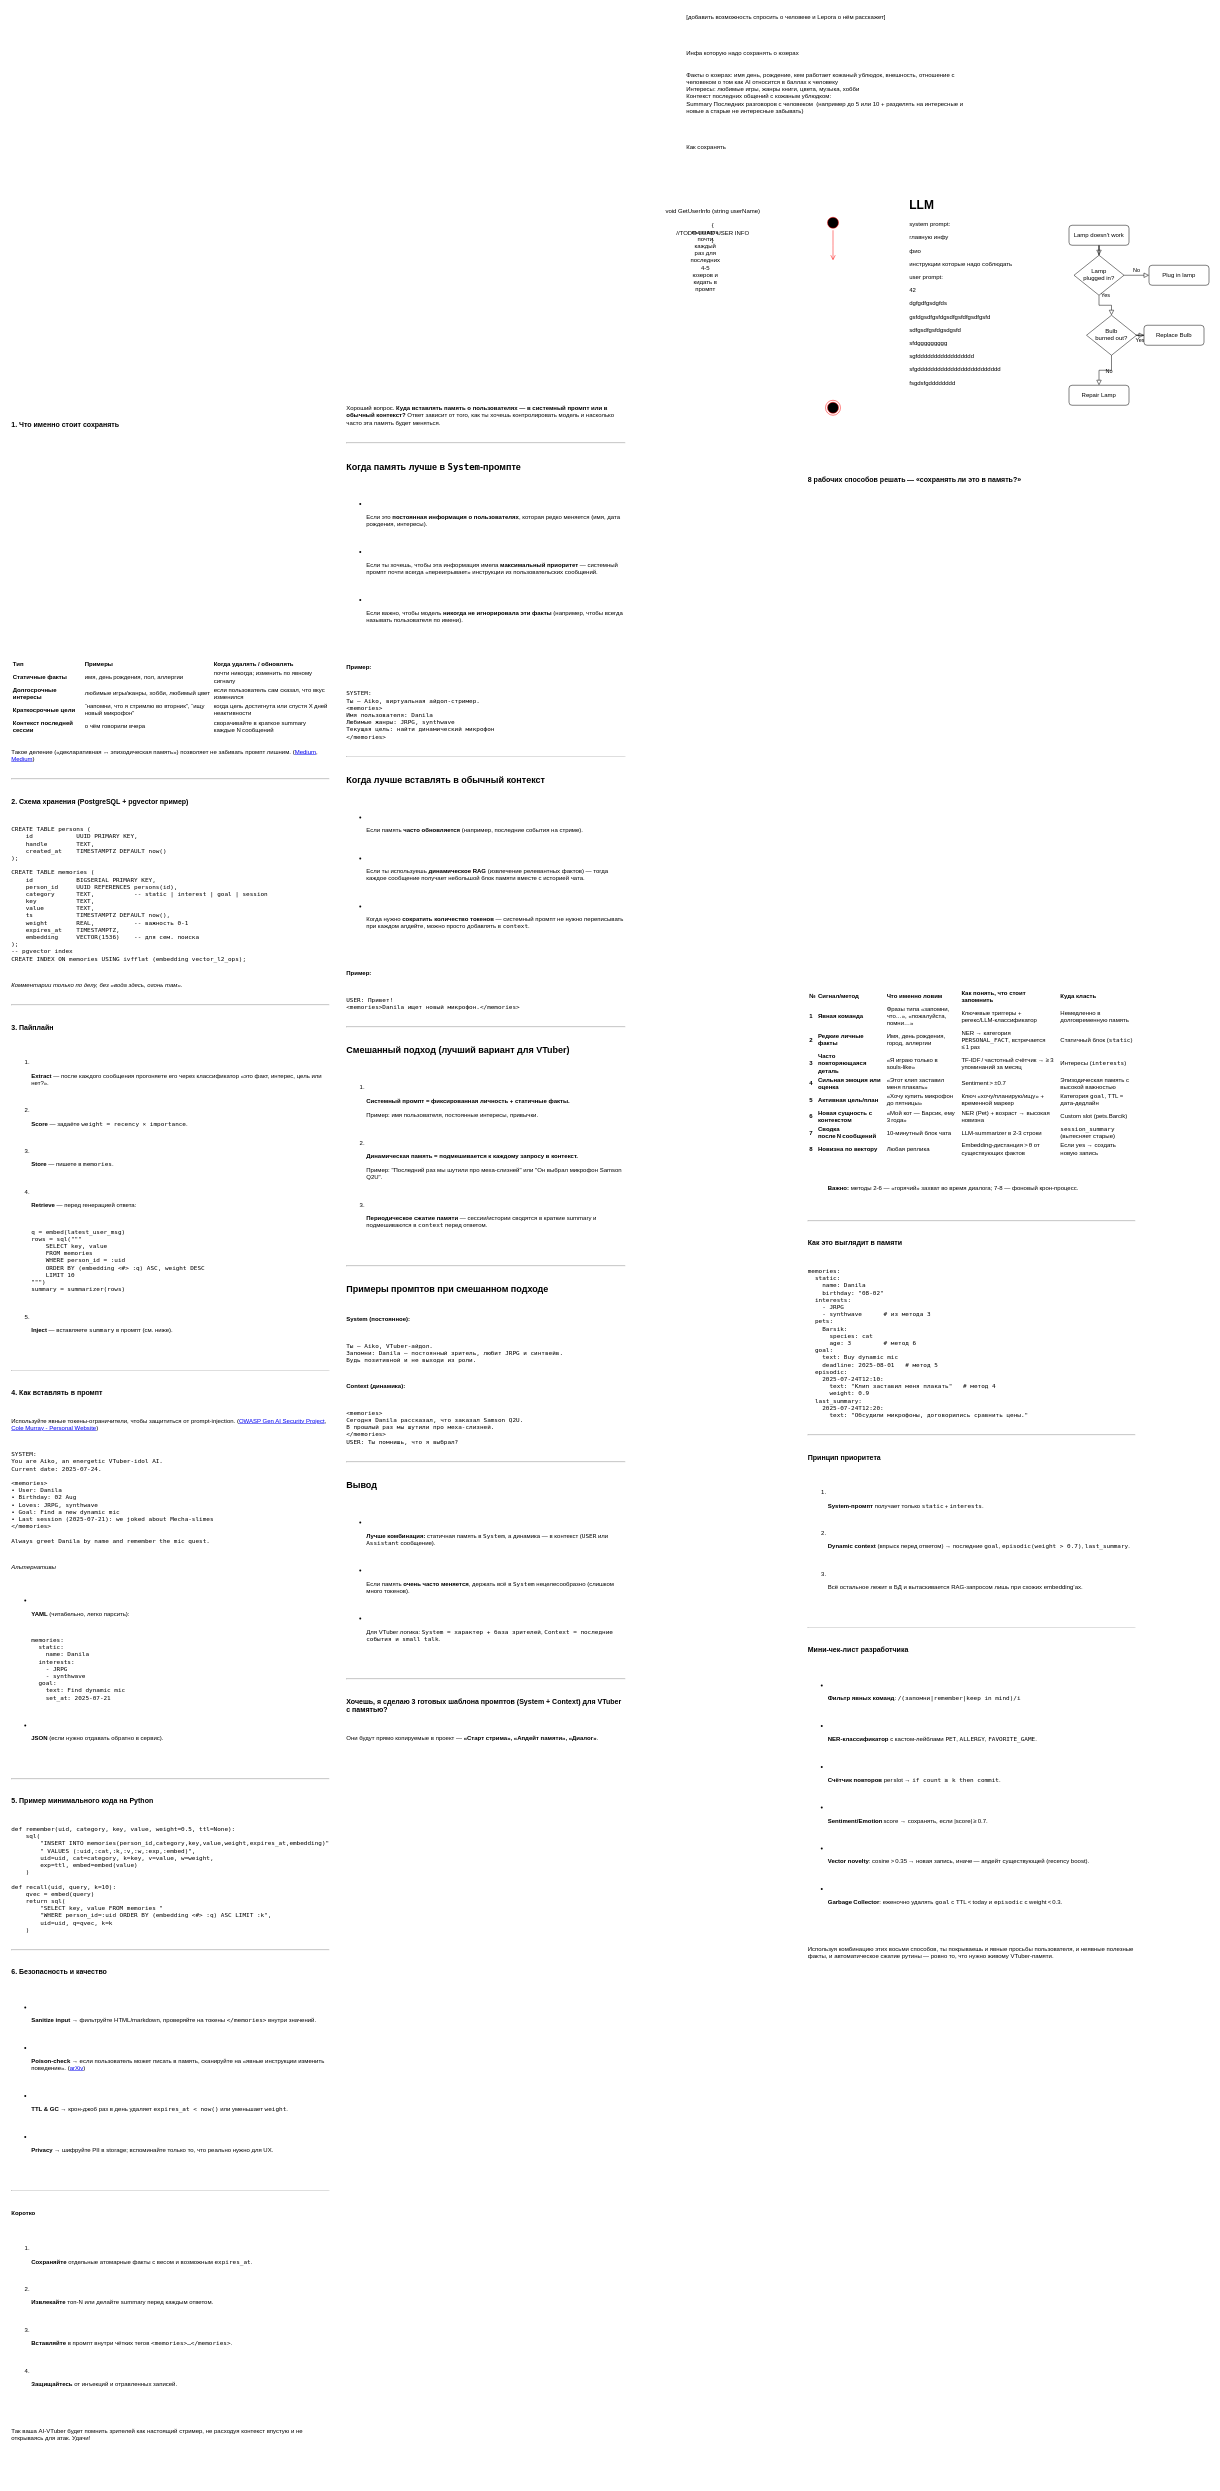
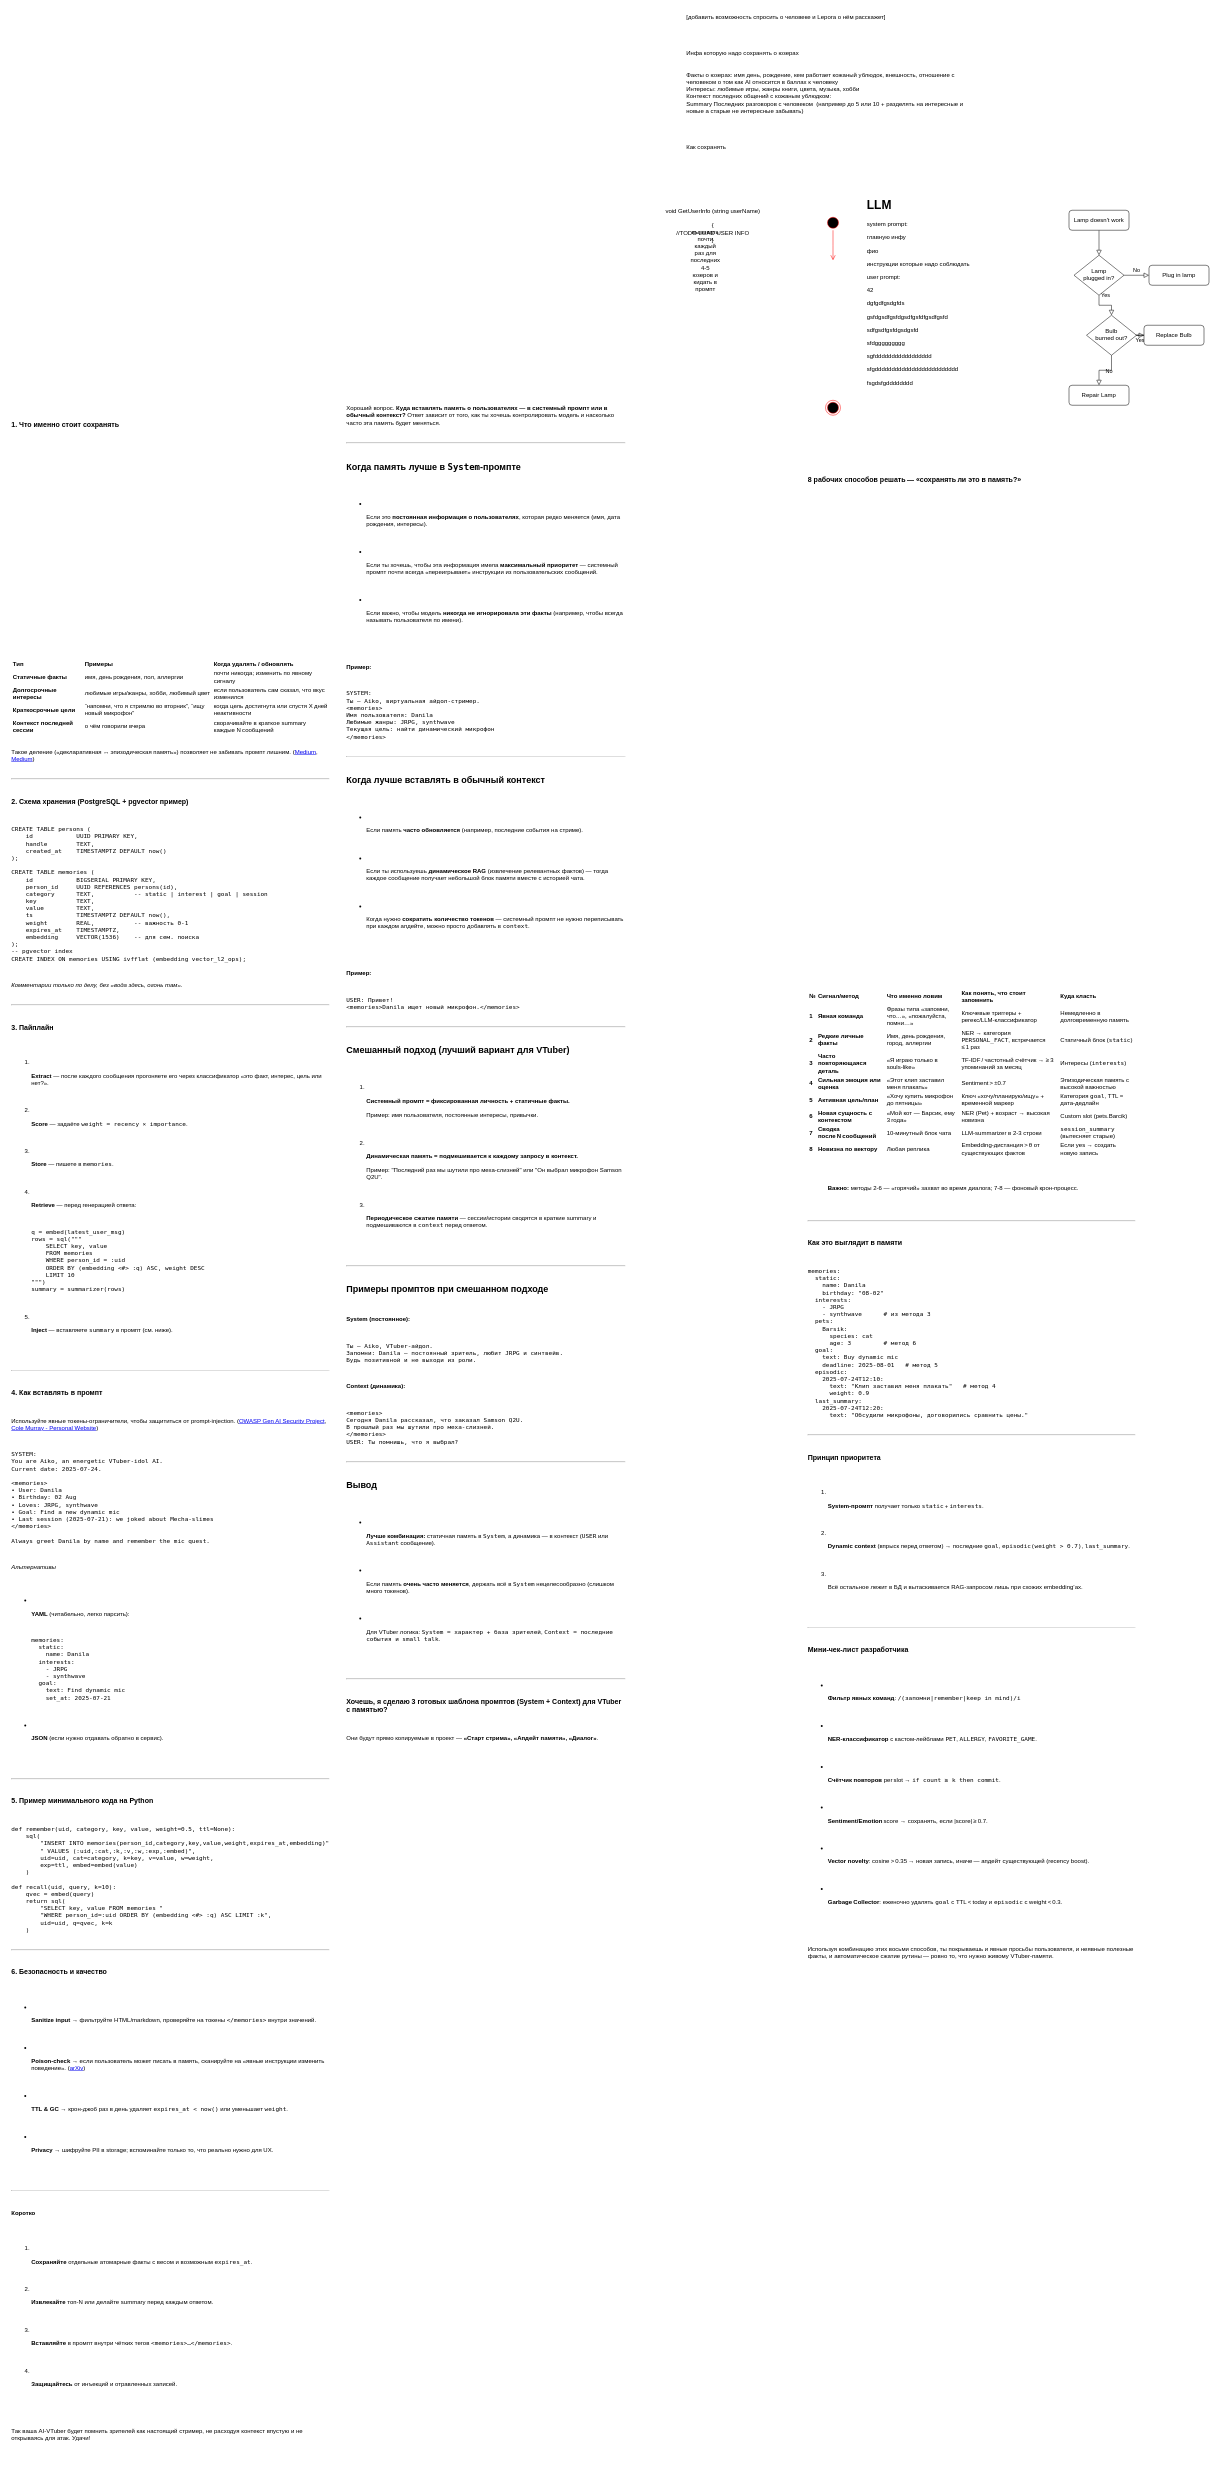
(1099, 235) -> (1099, 220)
(966, 310) -> (924, 310)
